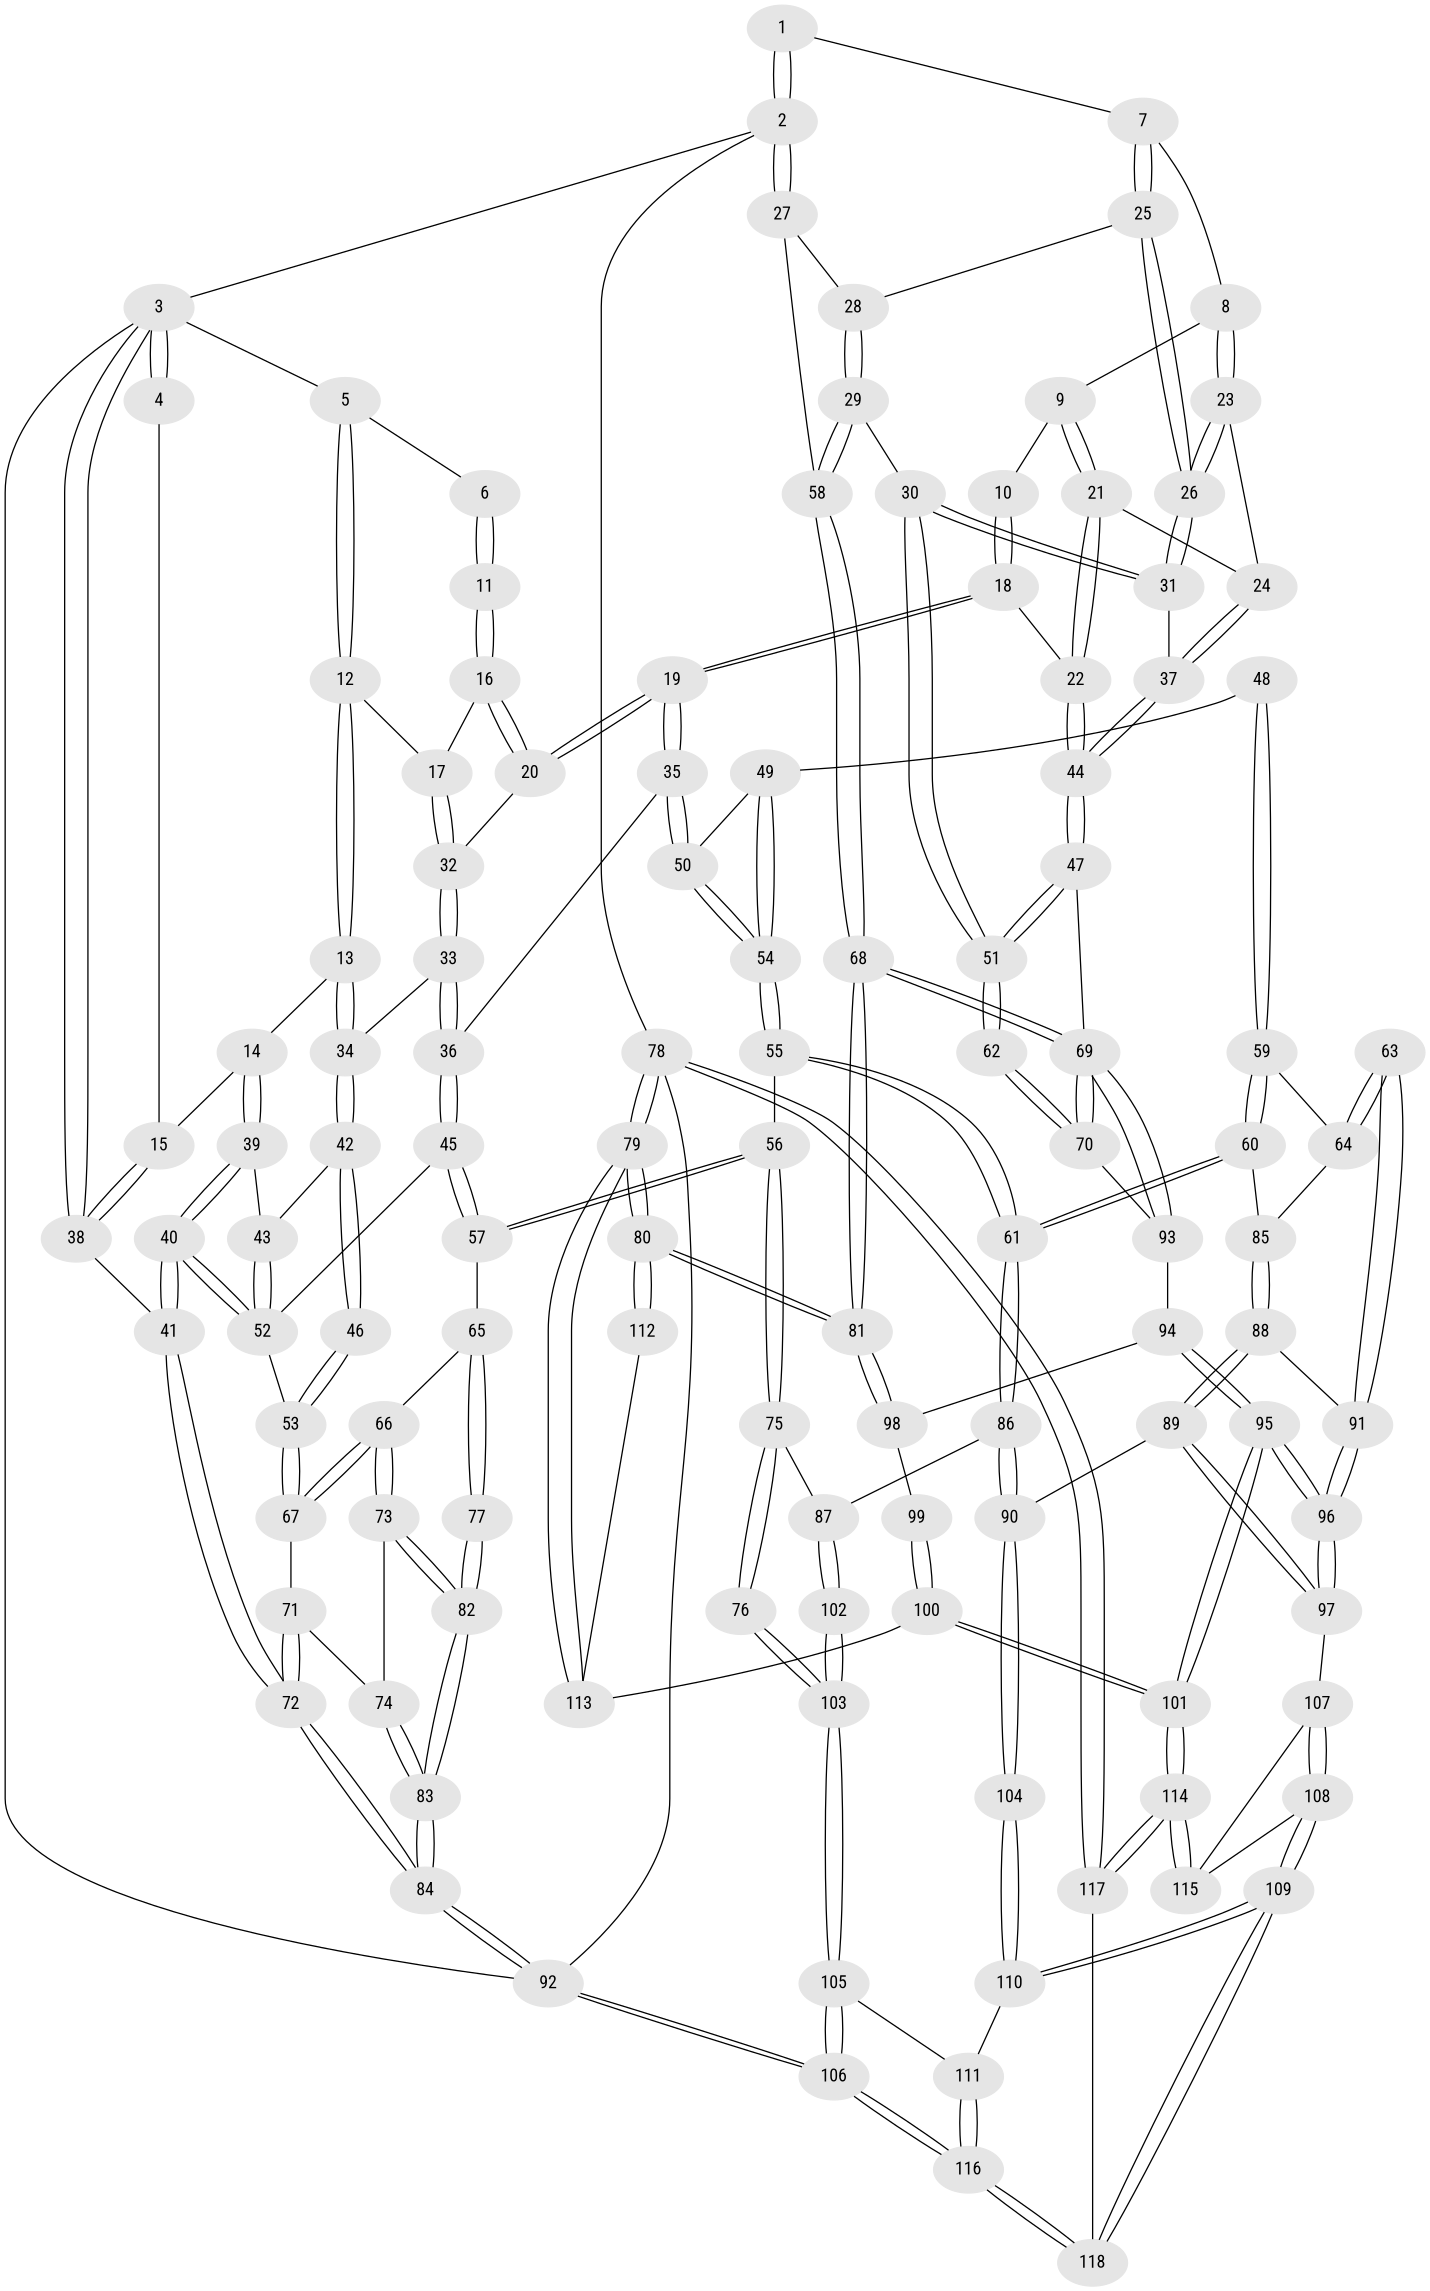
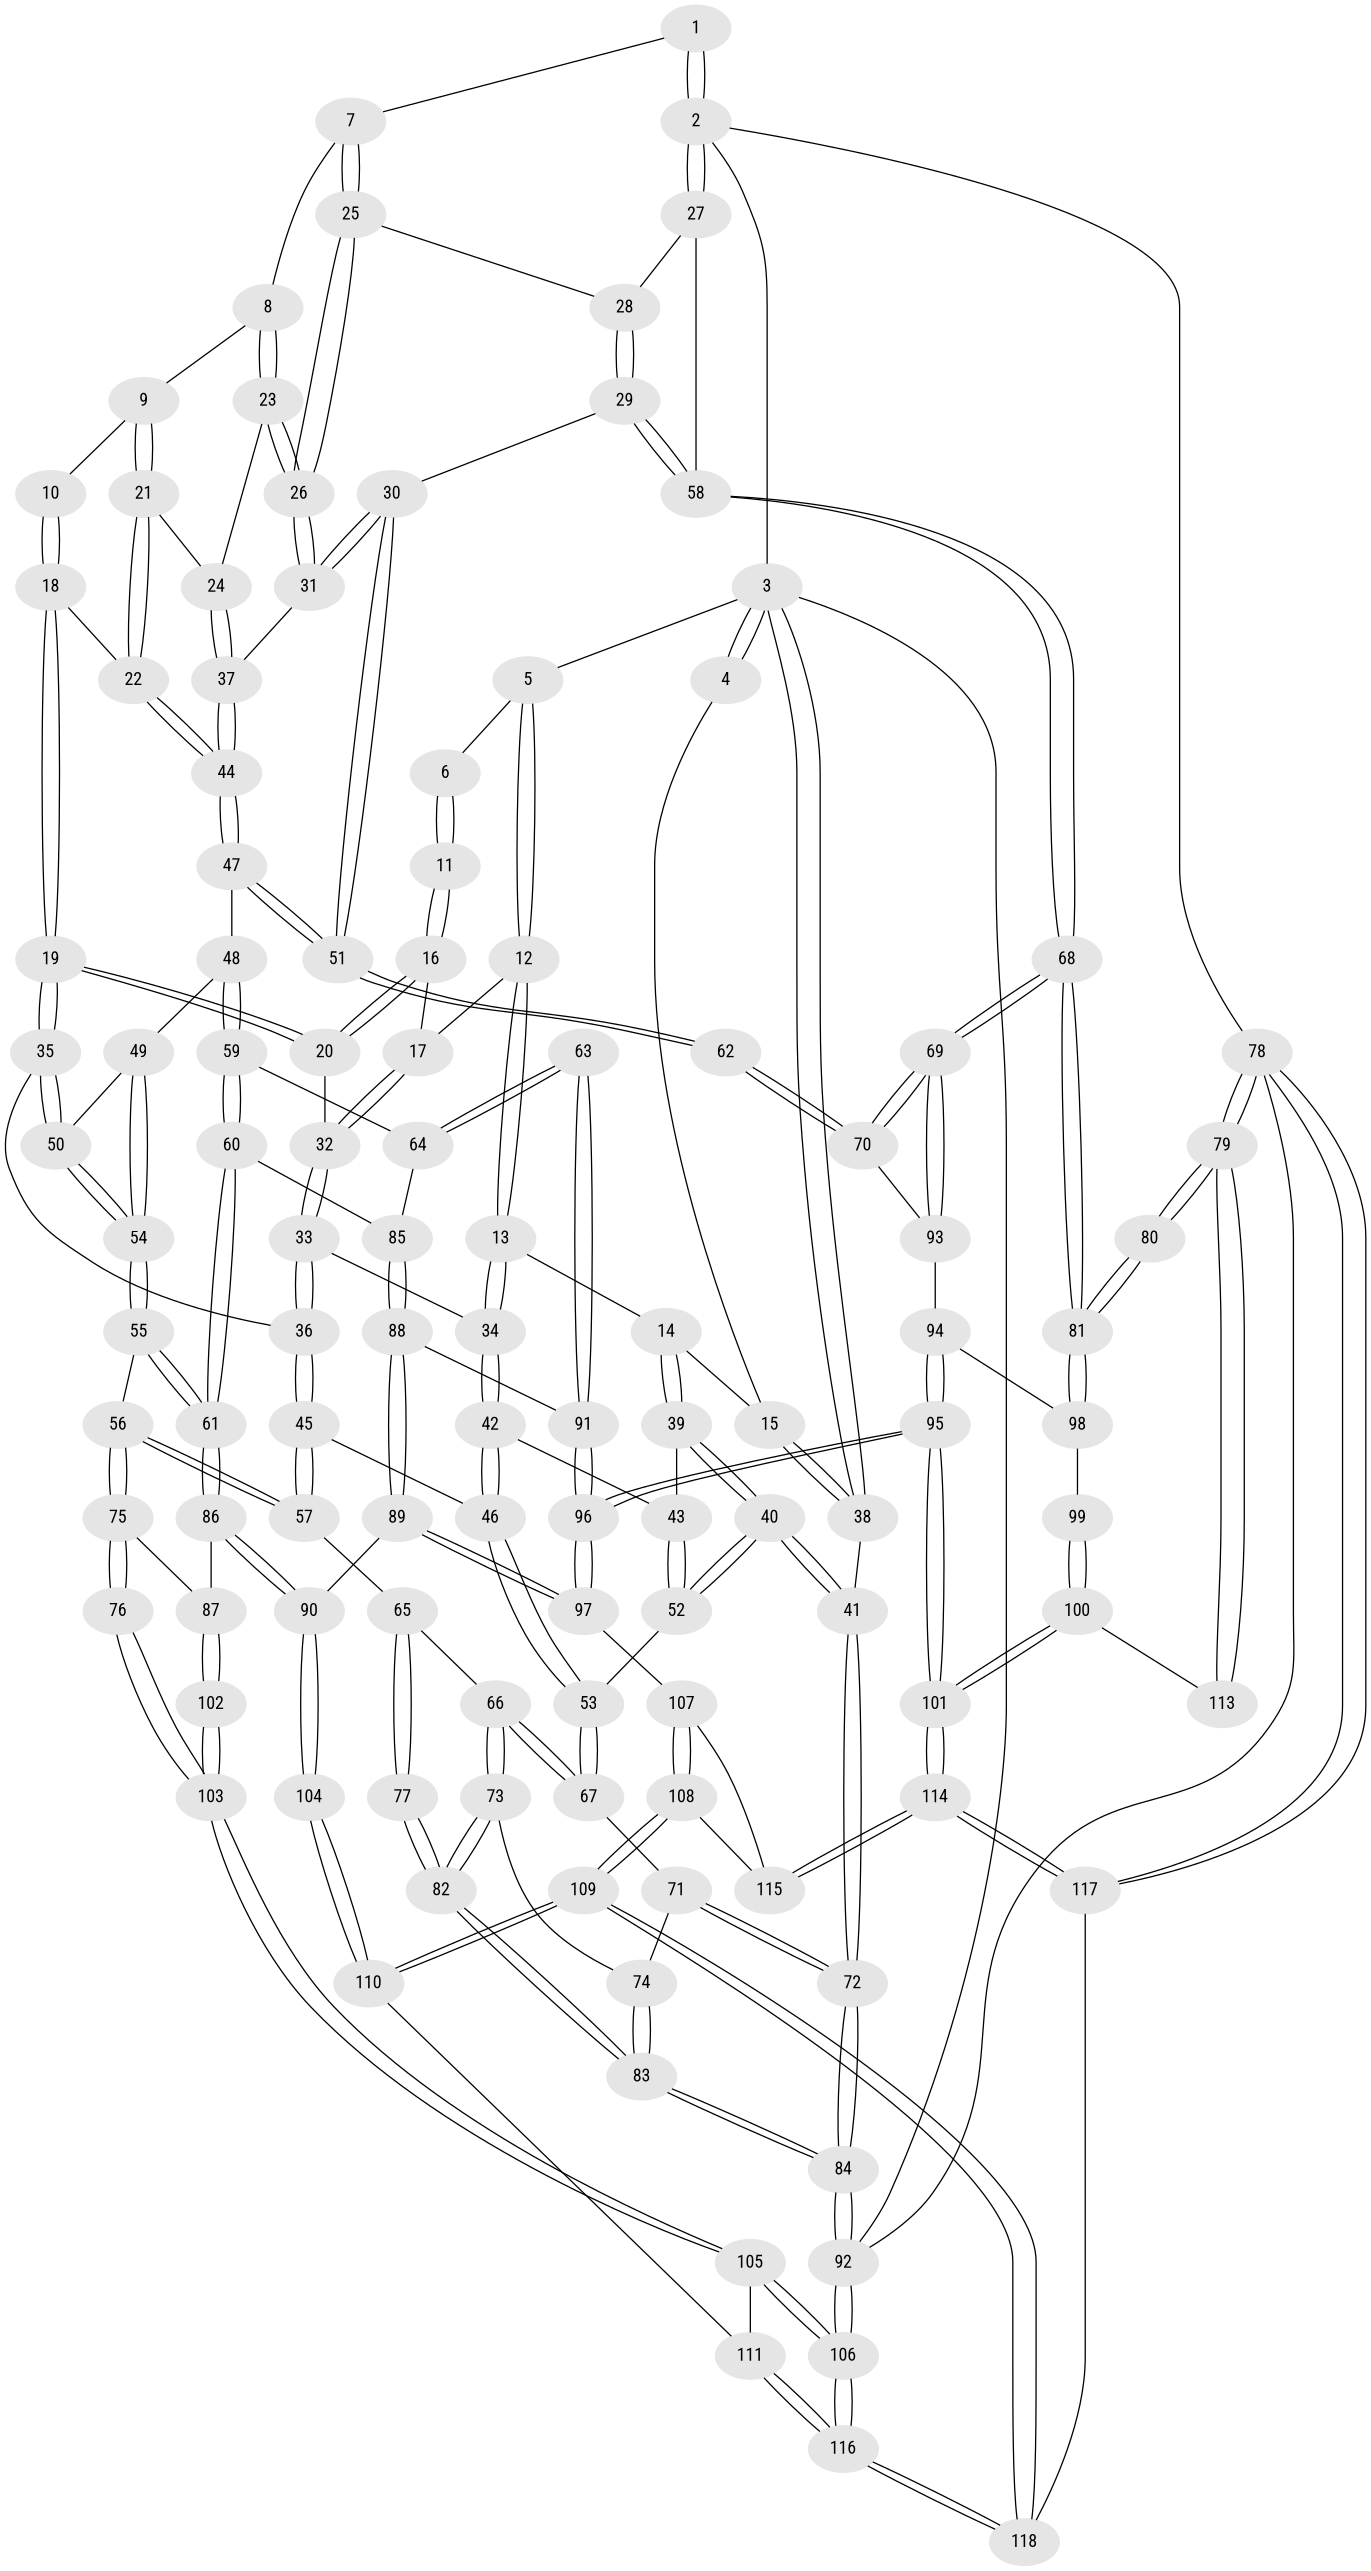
(1080, 959) -> (232, 913)
(367, 1228) -> (381, 1463)
(643, 1332) -> none
